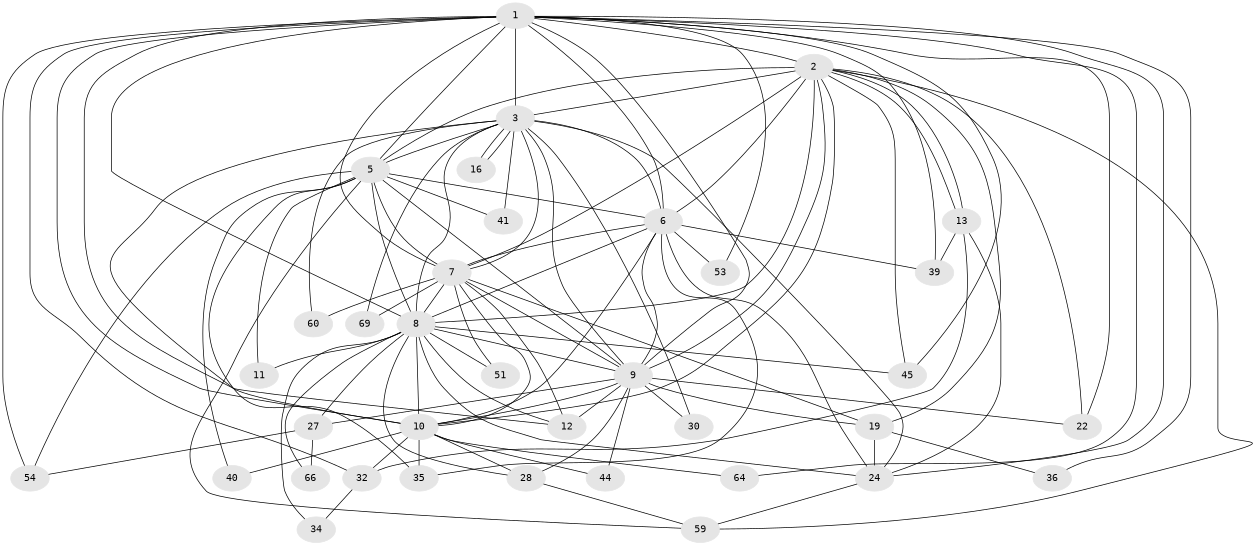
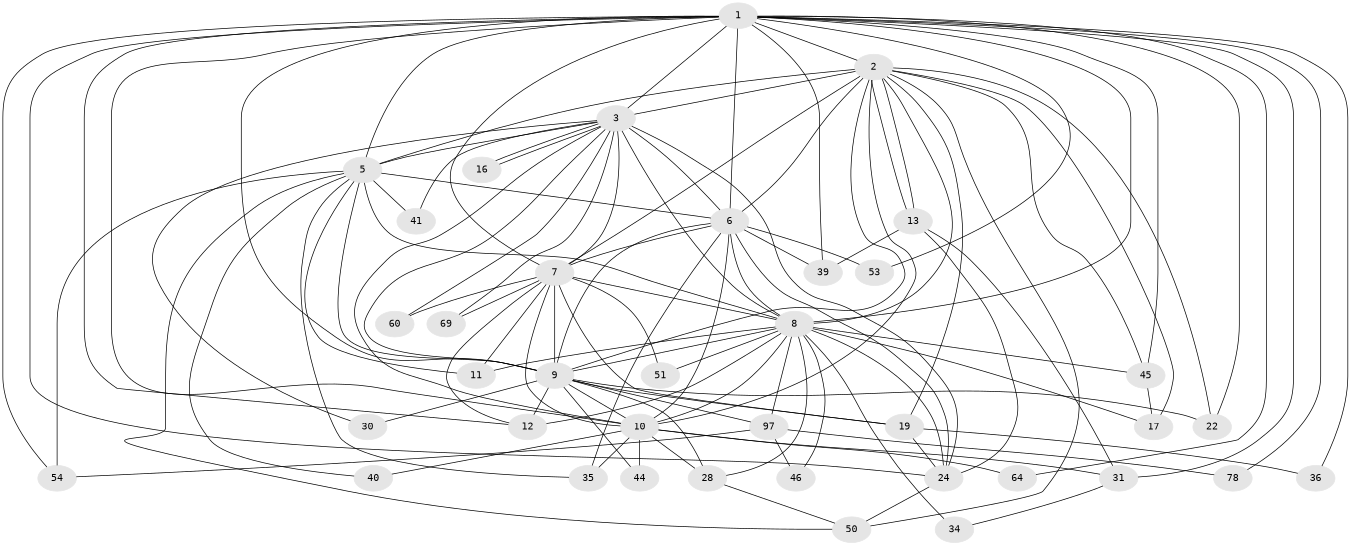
(400, 235) -> (515, 324)
(313, 427) -> (769, 427)
none -> (1154, 427)
(311, 478) -> (796, 478)
(362, 478) -> (1119, 478)
none -> (1233, 478)
(700, 530) -> (852, 530)
